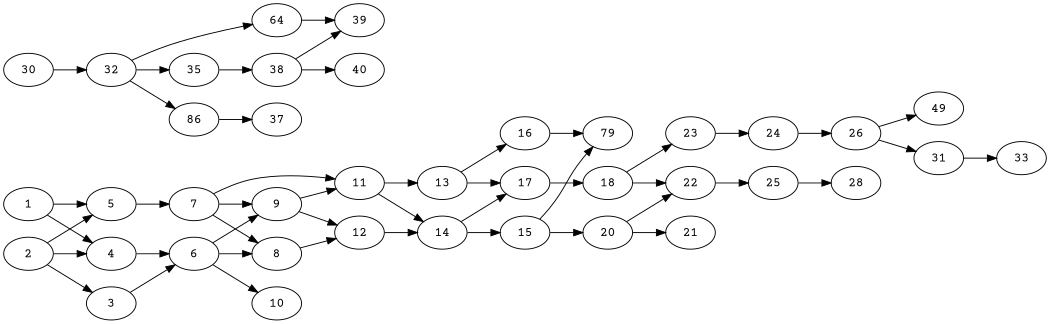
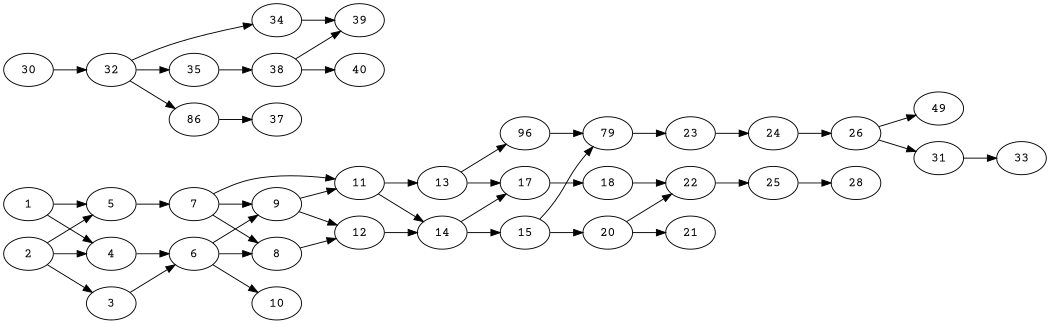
(277, 20) -> (277, 20)
(525, 133) -> (525, 133)
(645, 161) -> (645, 133)
